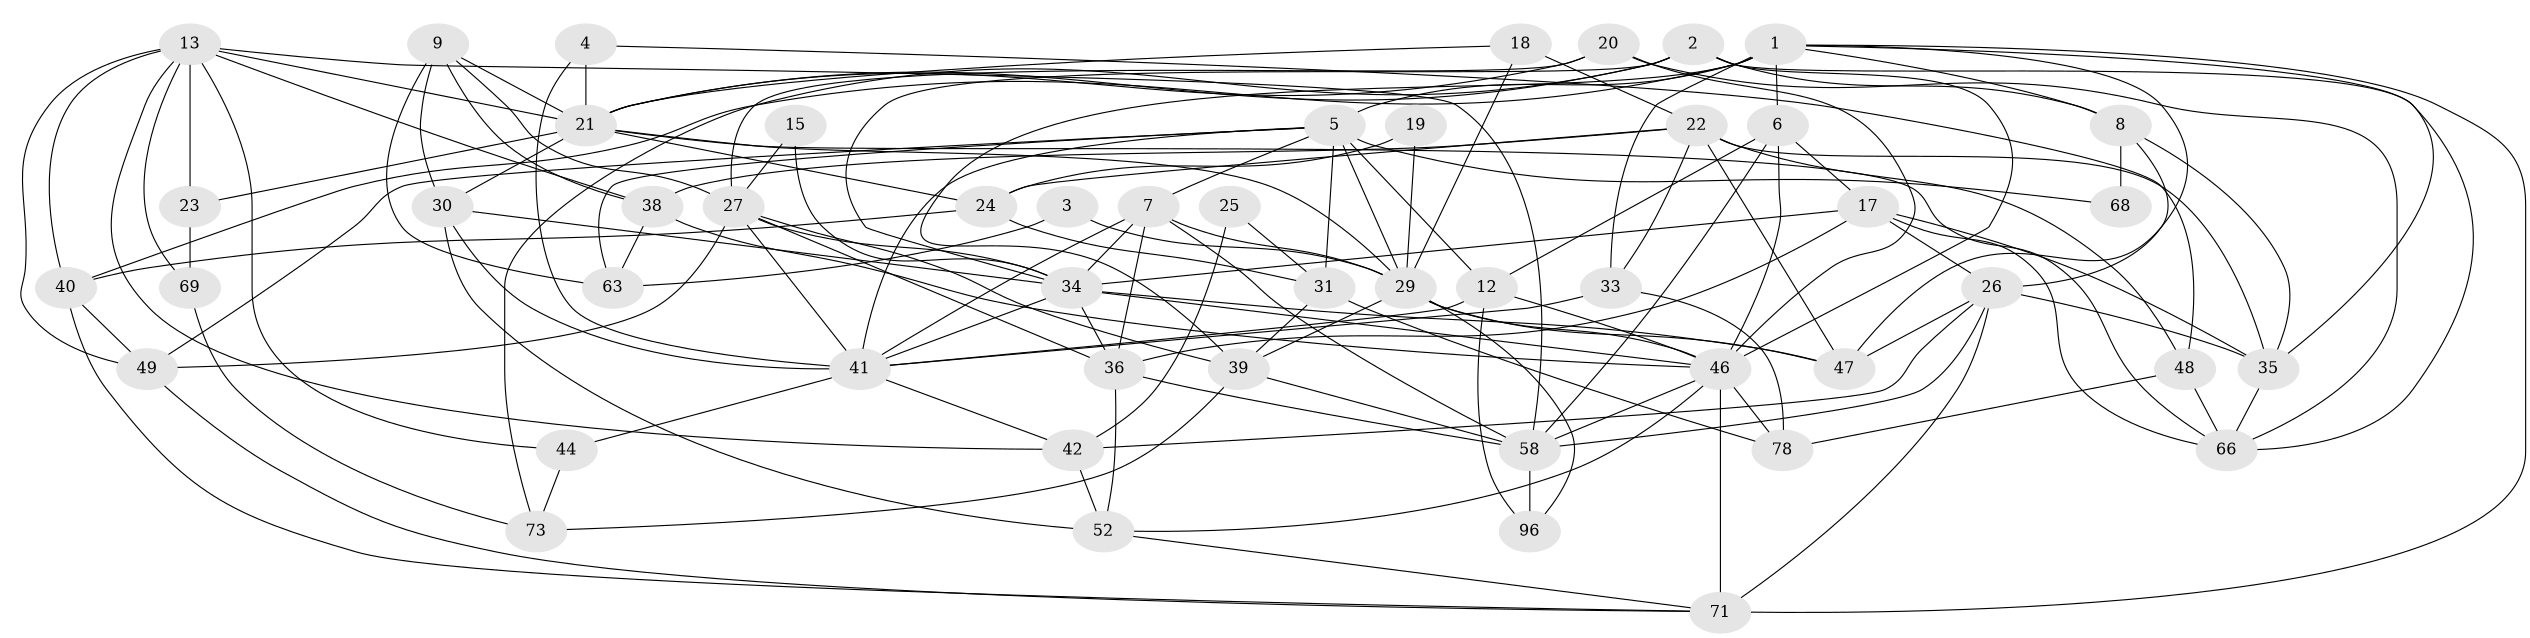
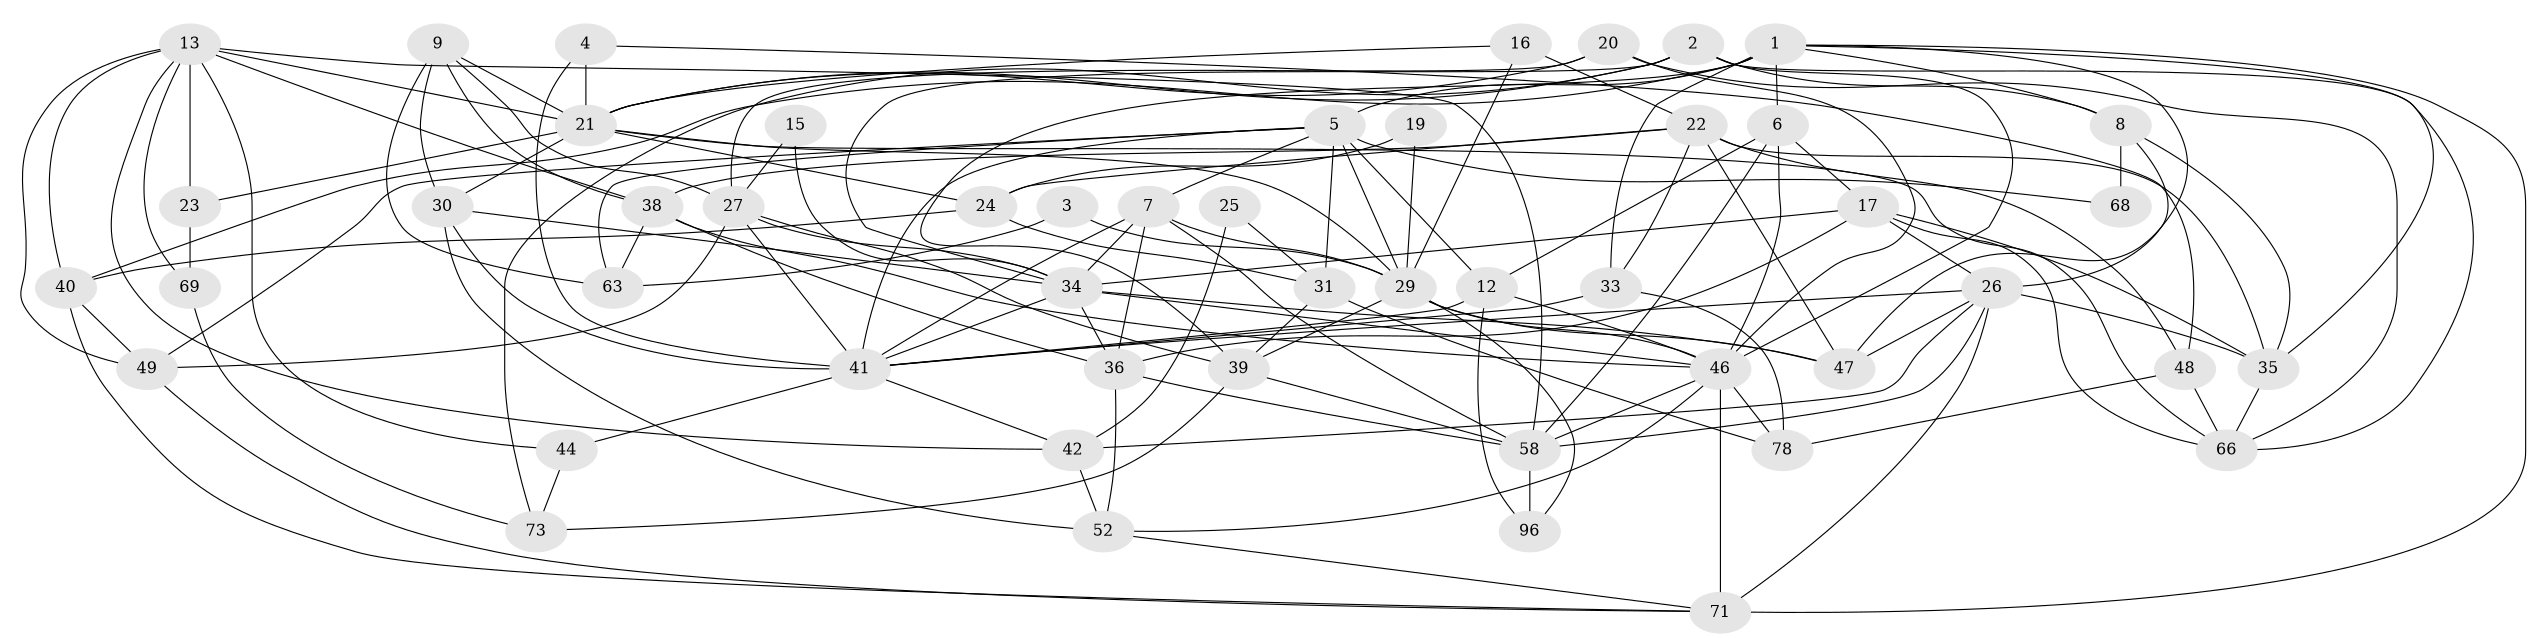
(1521, 44) -> (1521, 44)
(949, 298) -> (868, 295)
none -> (1533, 317)
